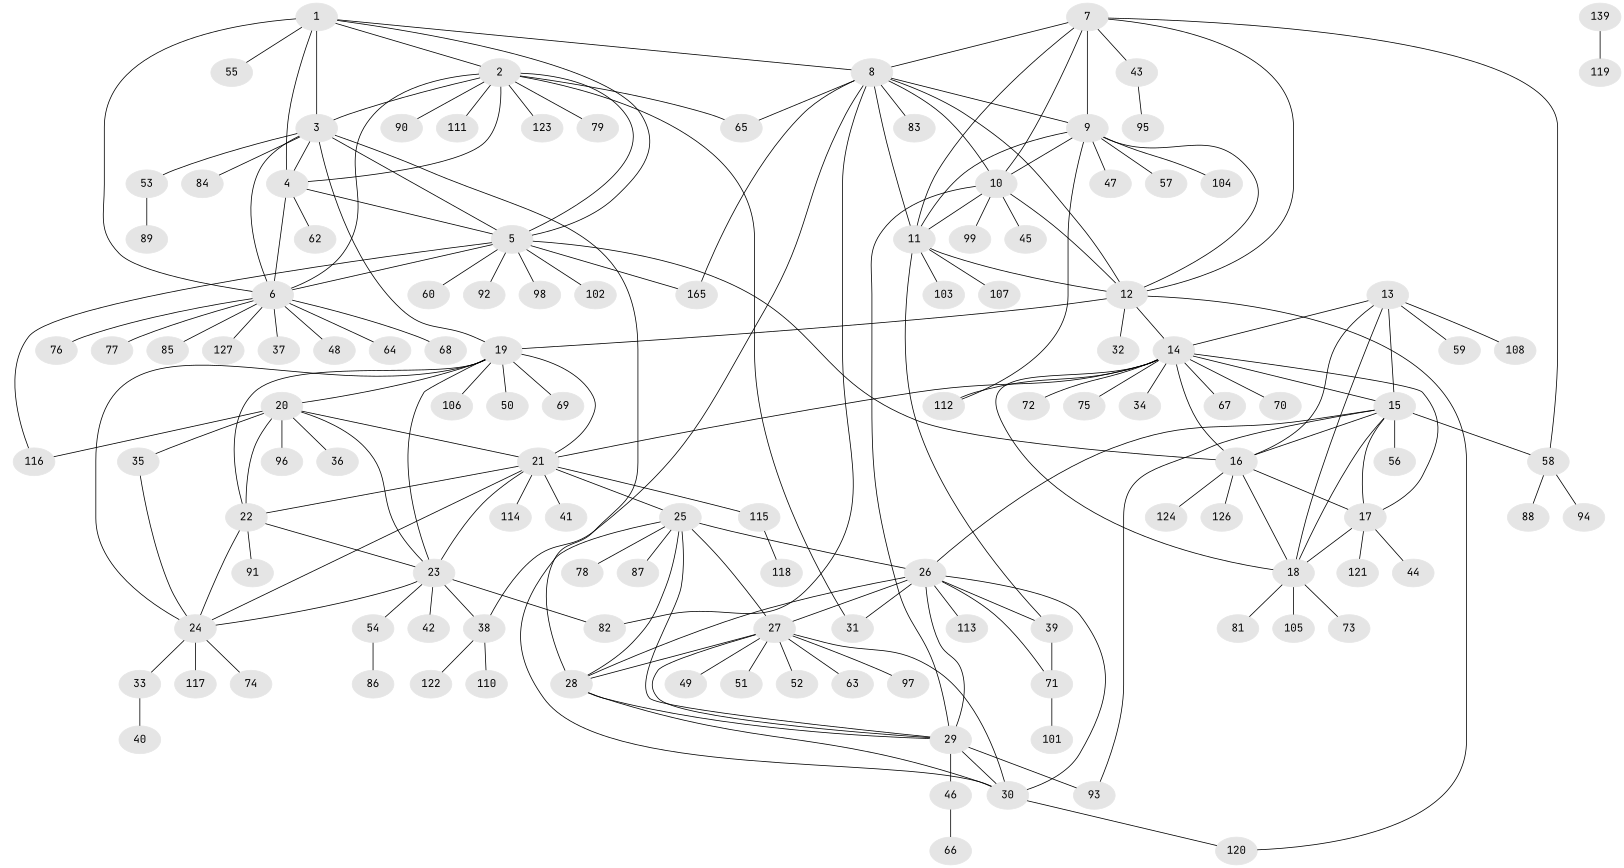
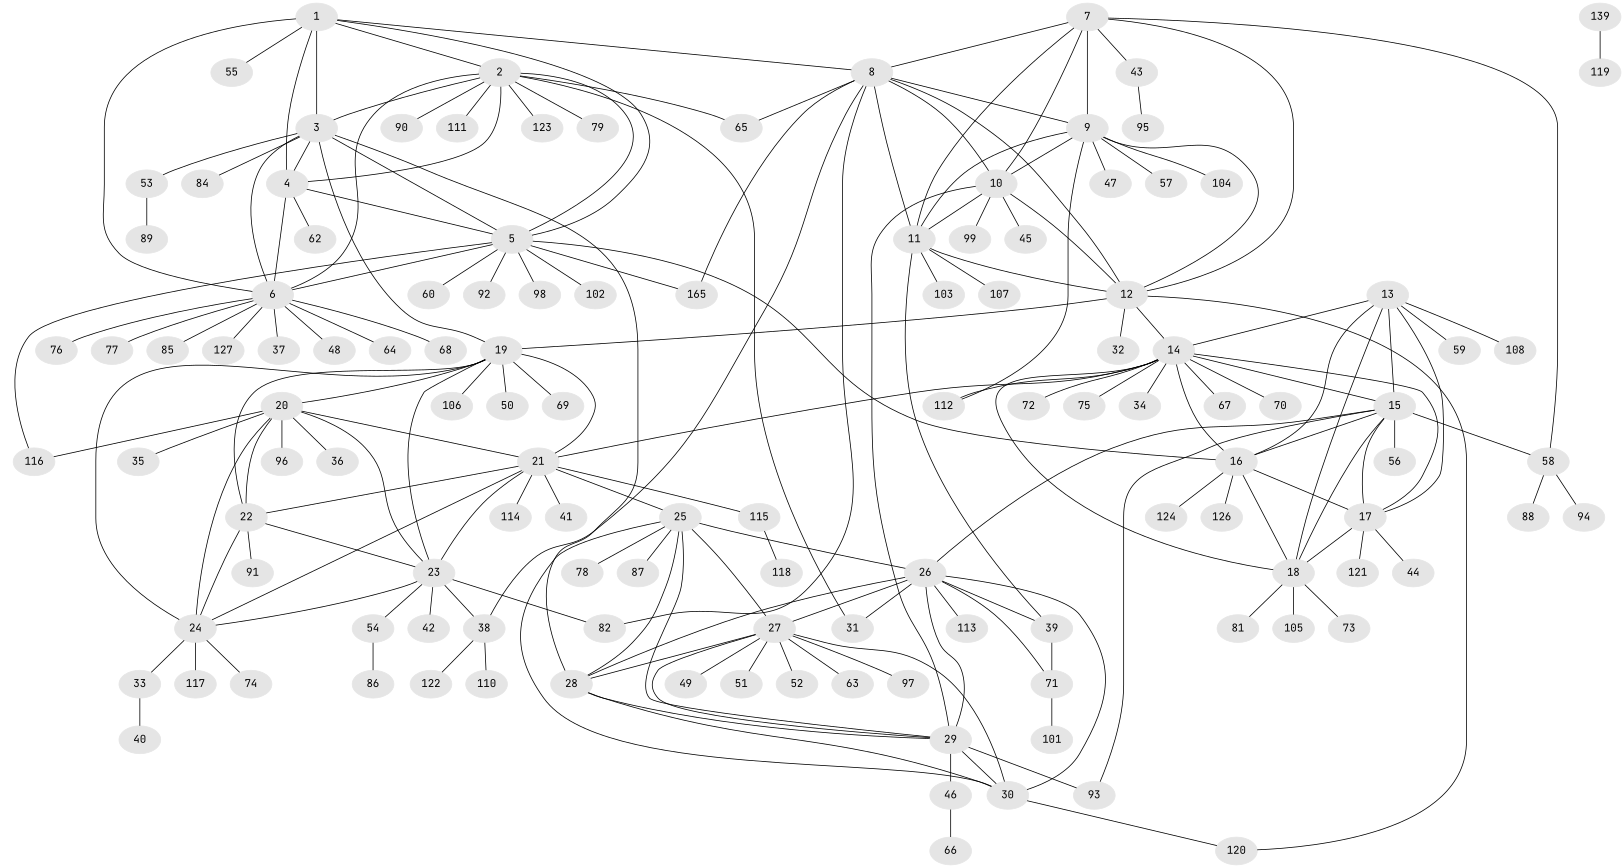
(914, 128) -> none
none -> (1443, 414)
(156, 548) -> (216, 510)
